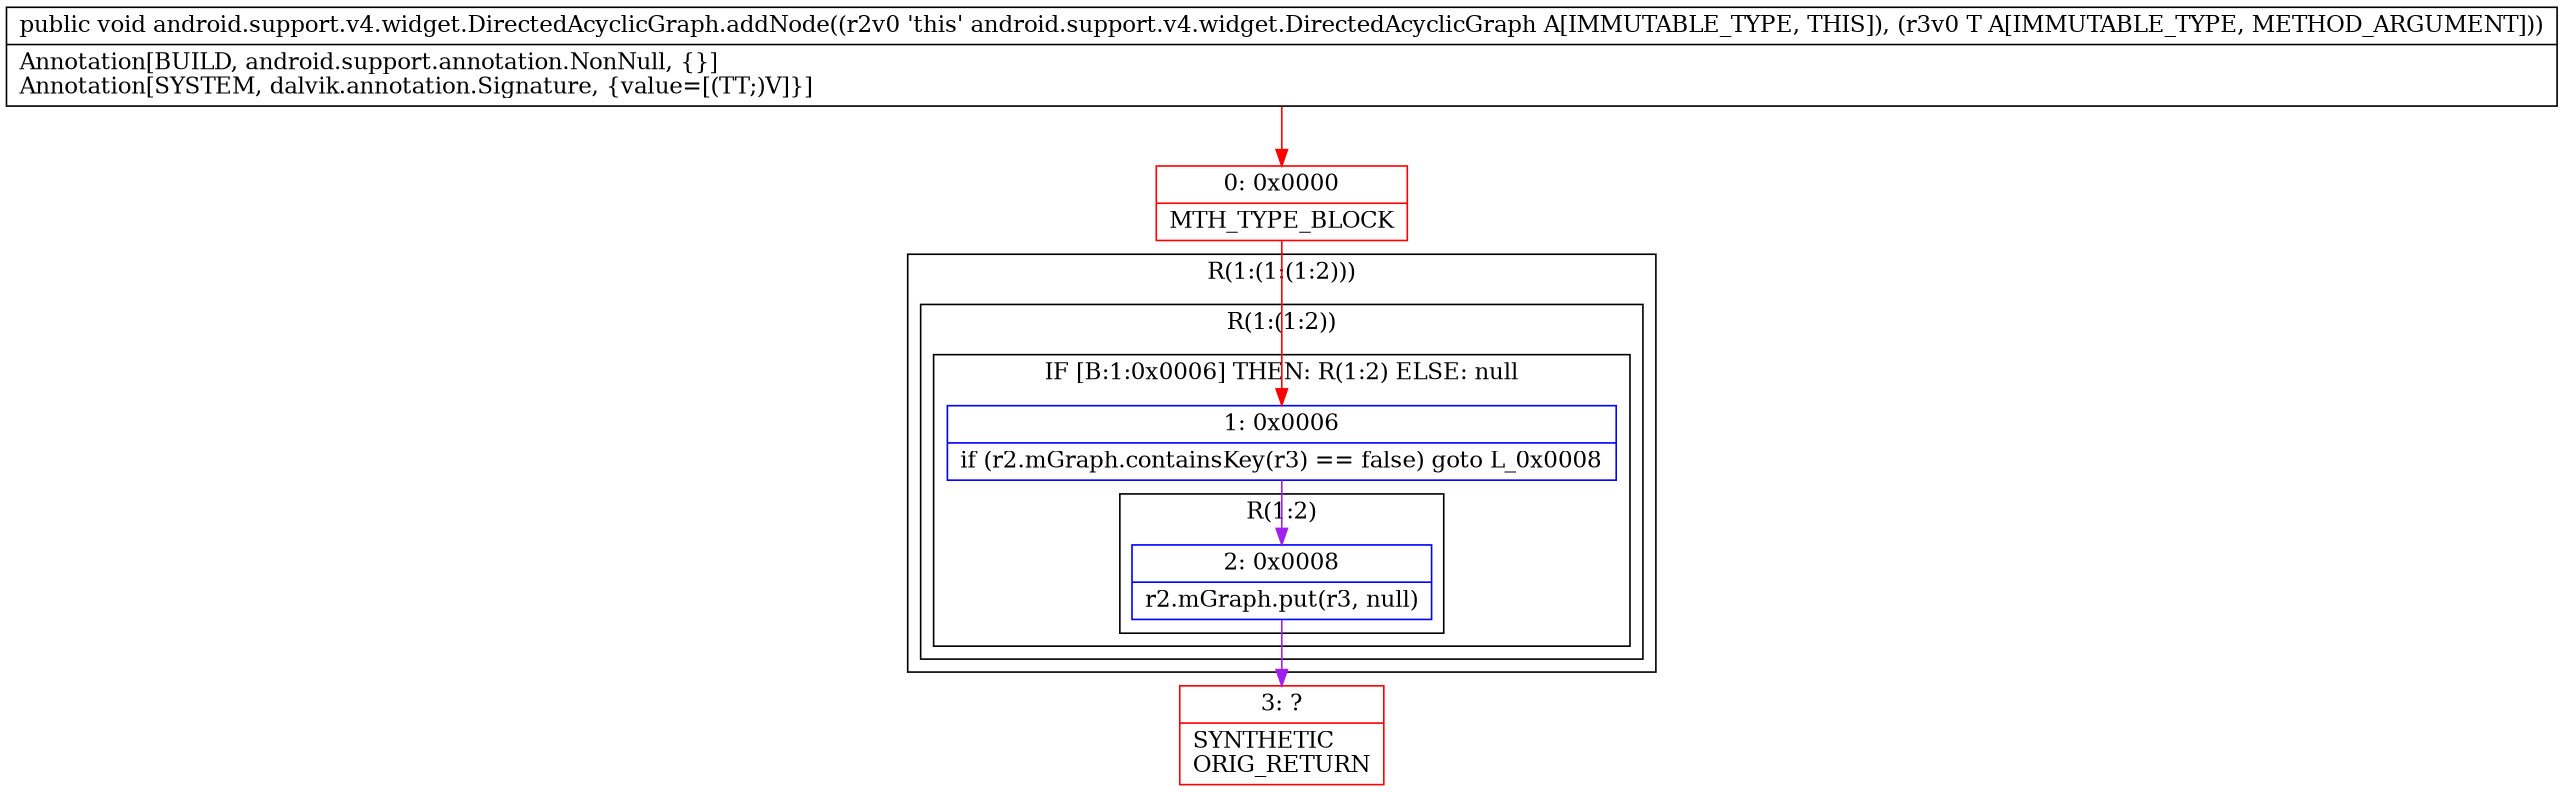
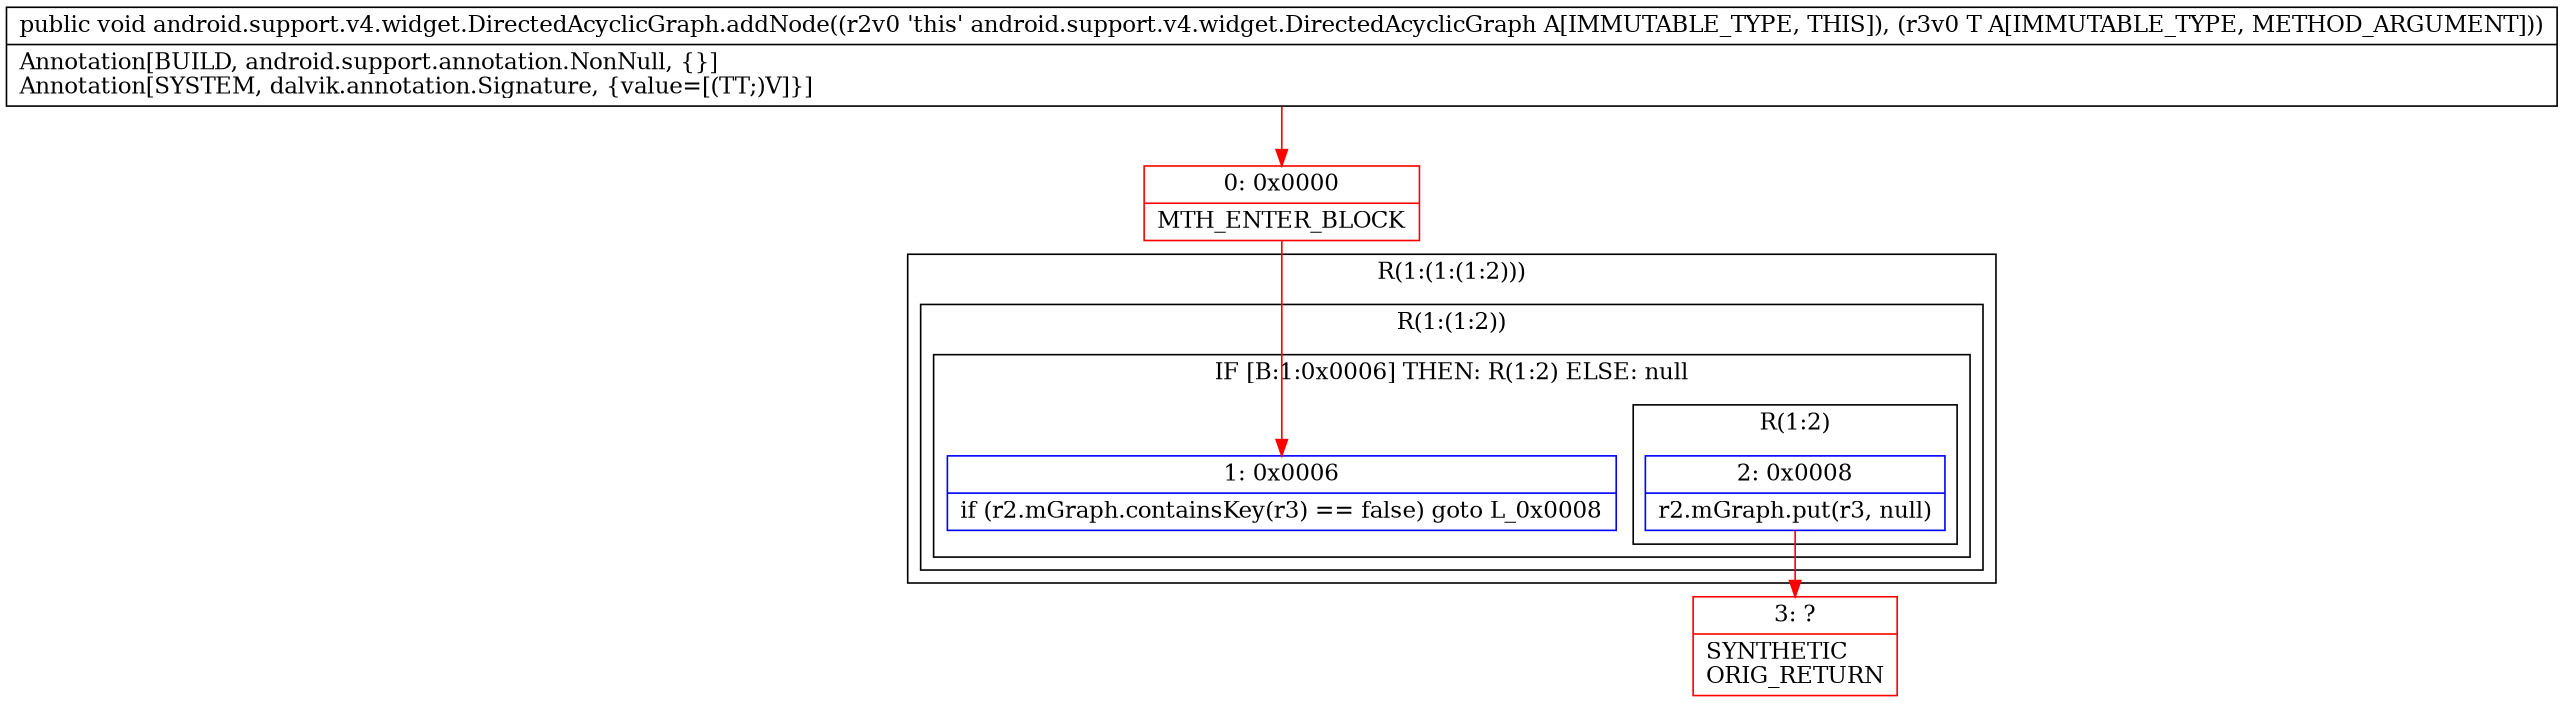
(1282, 221) -> (1282, 221)
(1282, 504) -> none
(1282, 645) -> (1795, 556)
